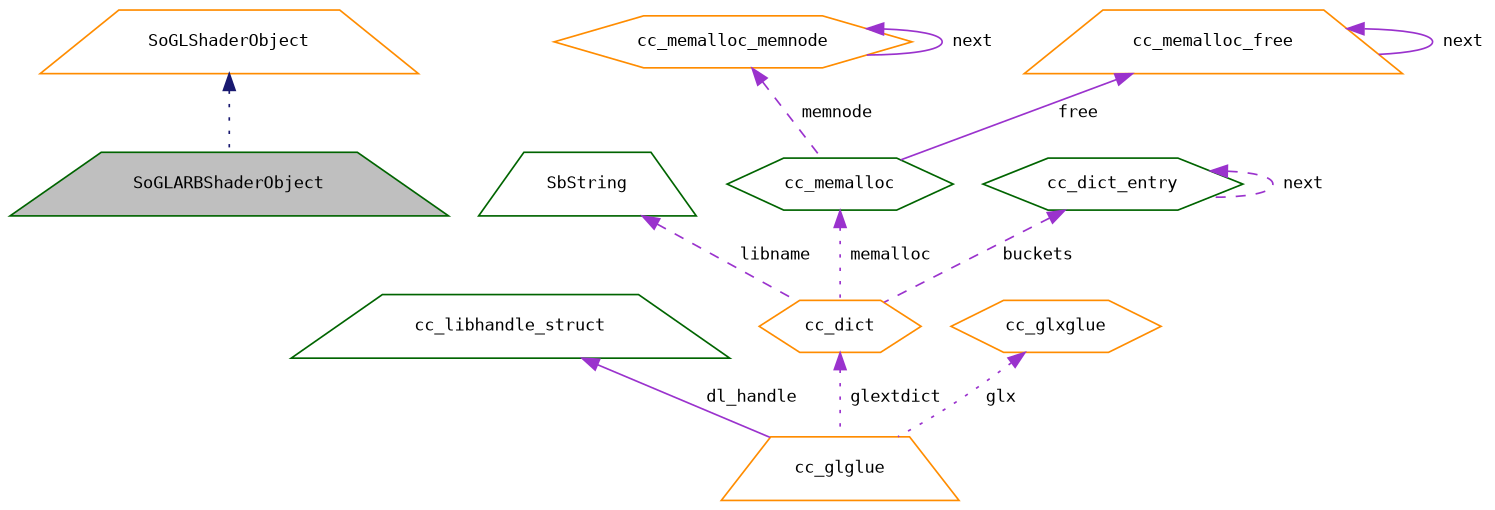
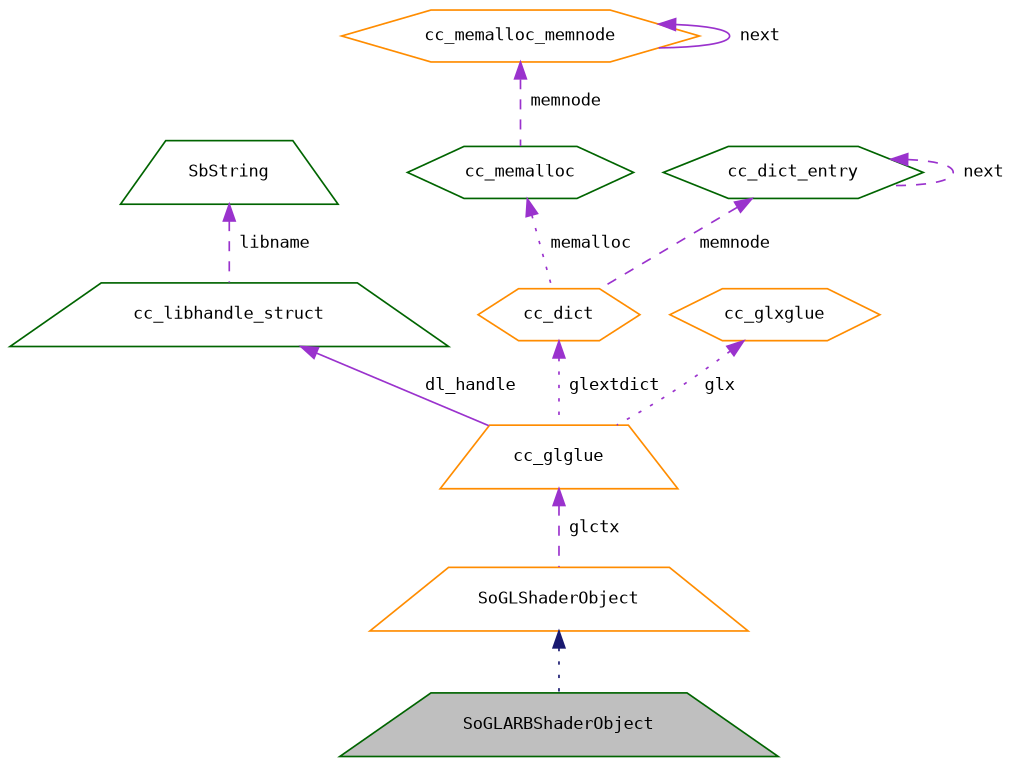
(1213, 42) -> none
(1033, 255) -> (731, 244)
(728, 263) -> (229, 252)
none -> (559, 536)
